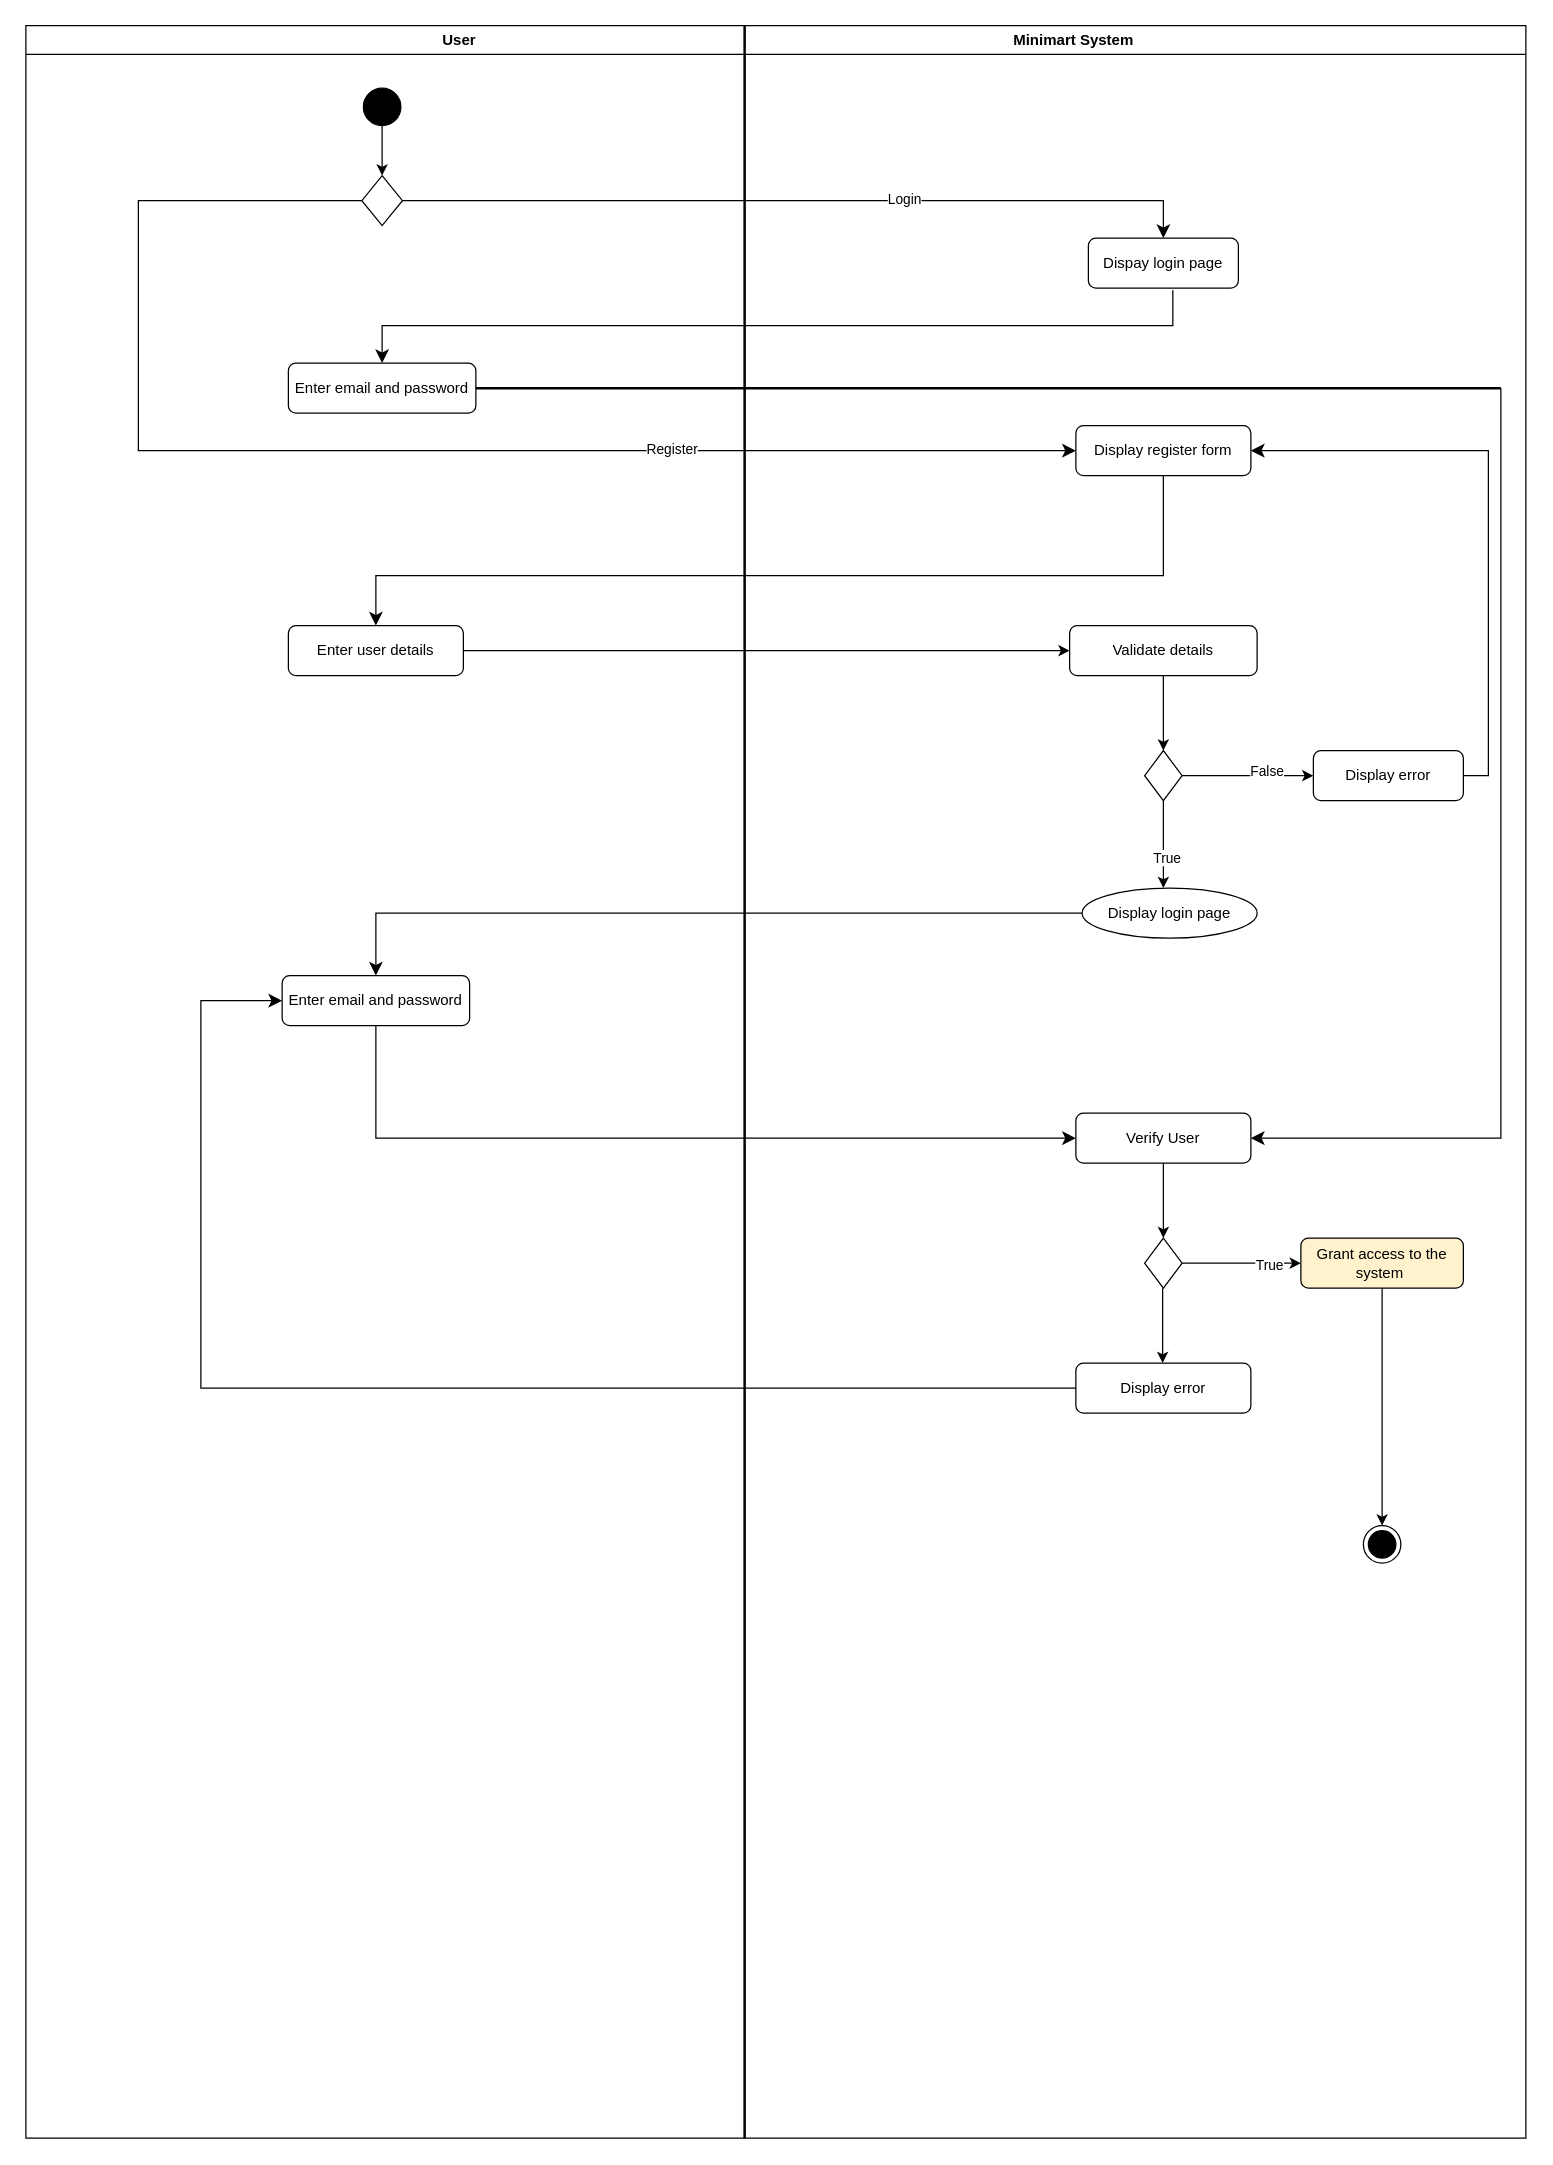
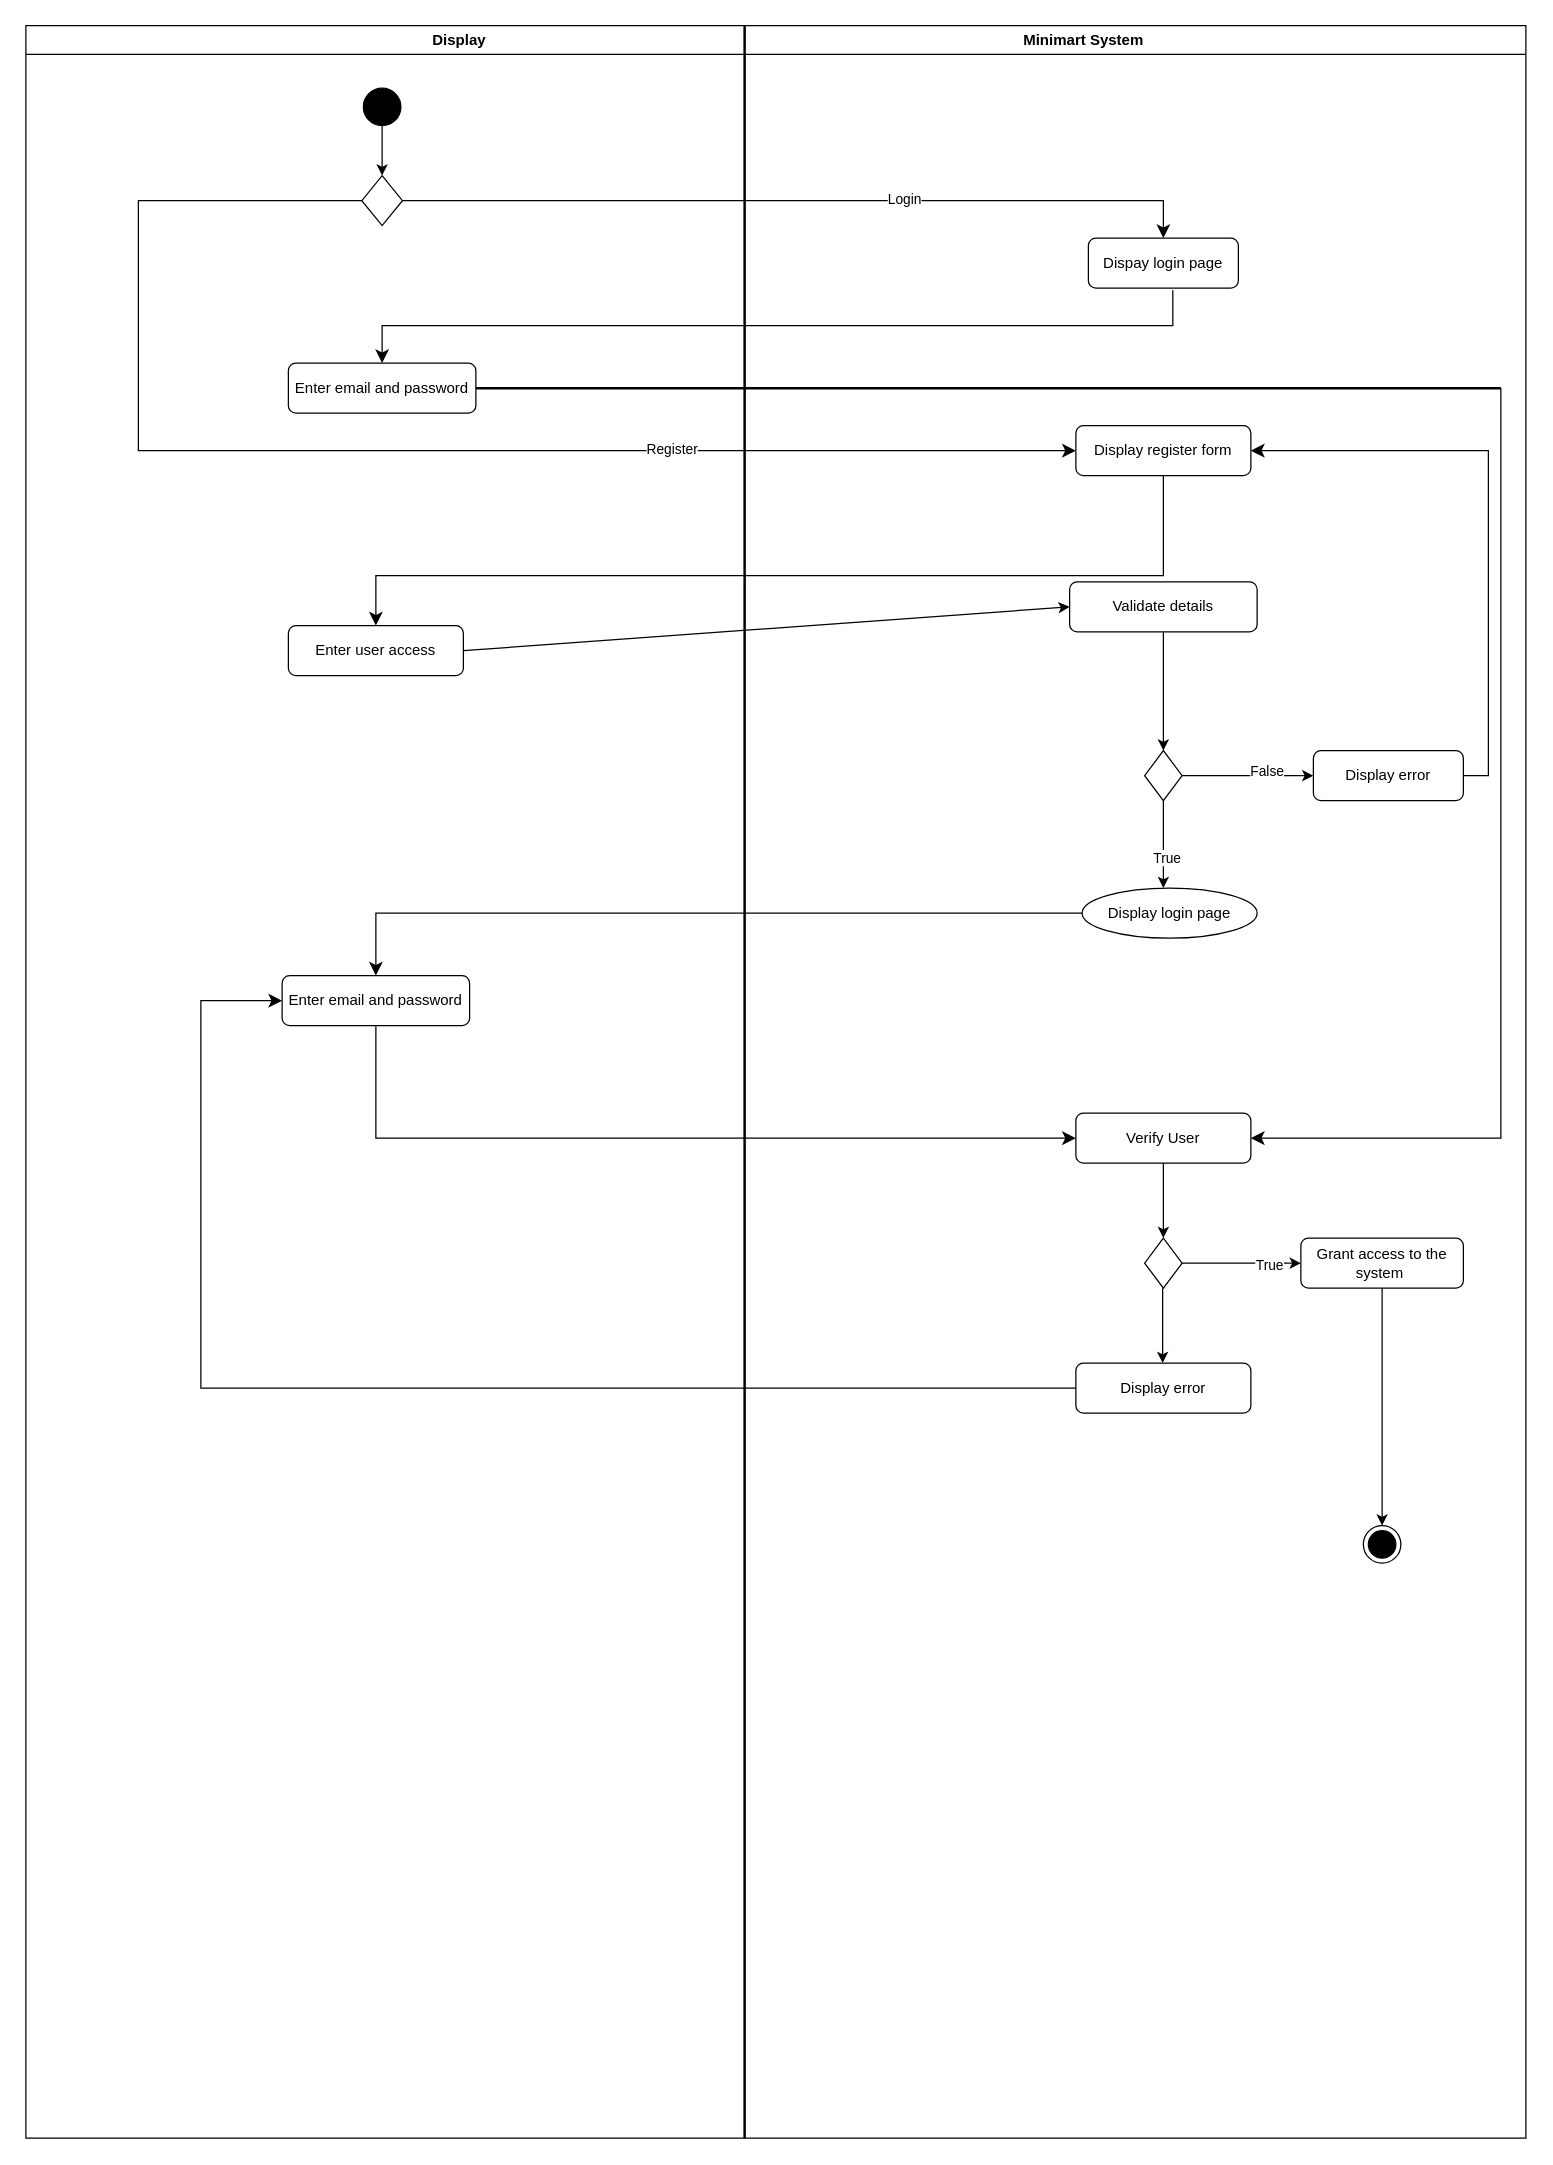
(776, 41) -> (776, 41)
(376, 651) -> (376, 651)
(1163, 651) -> (1163, 607)
(1382, 1263) -> (1382, 1263)
